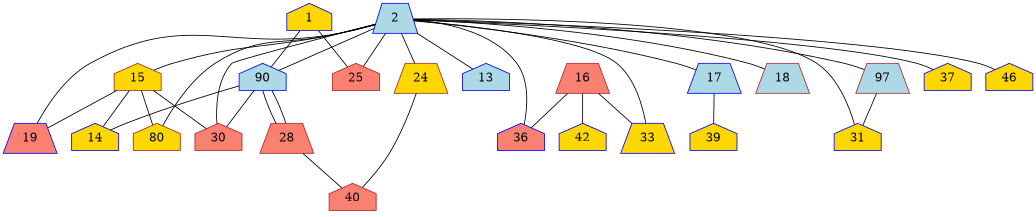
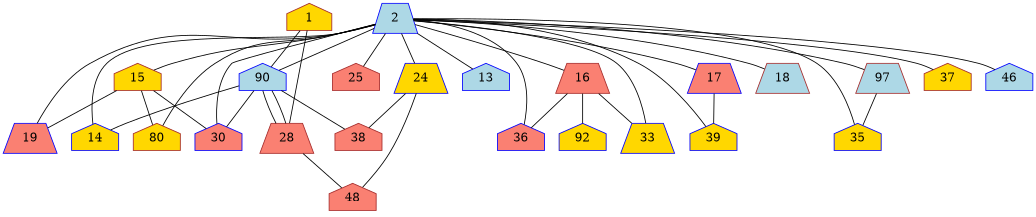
(309, 18) -> (309, 18)
none -> (486, 45)
(335, 51) -> (298, 77)
none -> (627, 58)
(421, 78) -> (421, 78)
(714, 78) -> (714, 78)
(948, 78) -> (948, 78)
(1009, 78) -> (1009, 78)
(116, 109) -> (173, 42)
(218, 138) -> (218, 138)
none -> (358, 138)
(583, 138) -> (583, 138)
(858, 138) -> (858, 138)
(353, 198) -> (353, 198)
